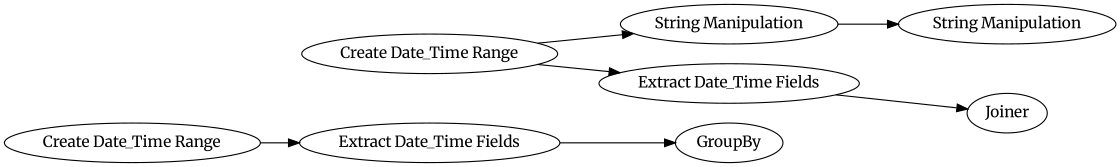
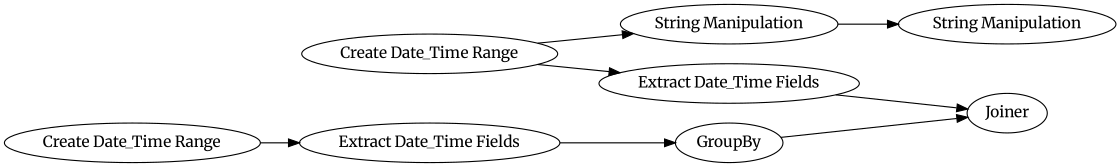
none -> (869, 128)
